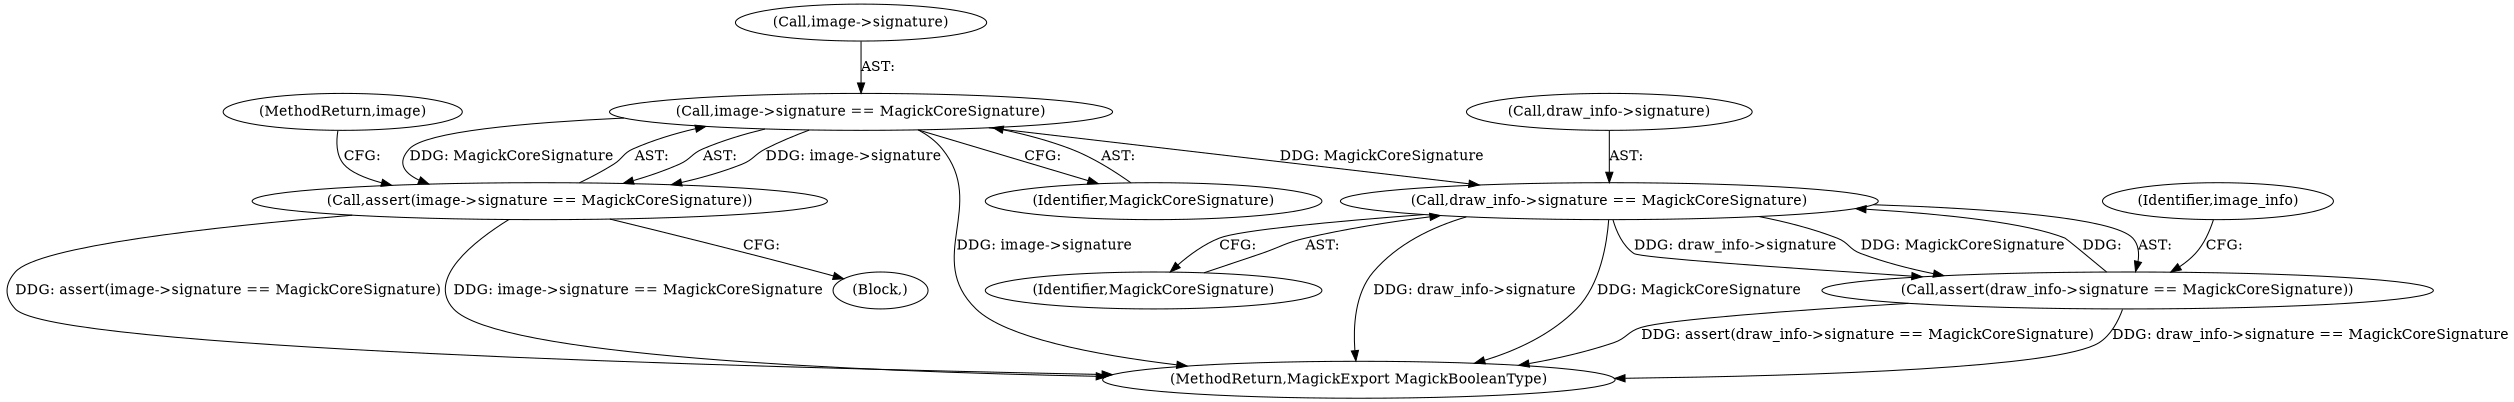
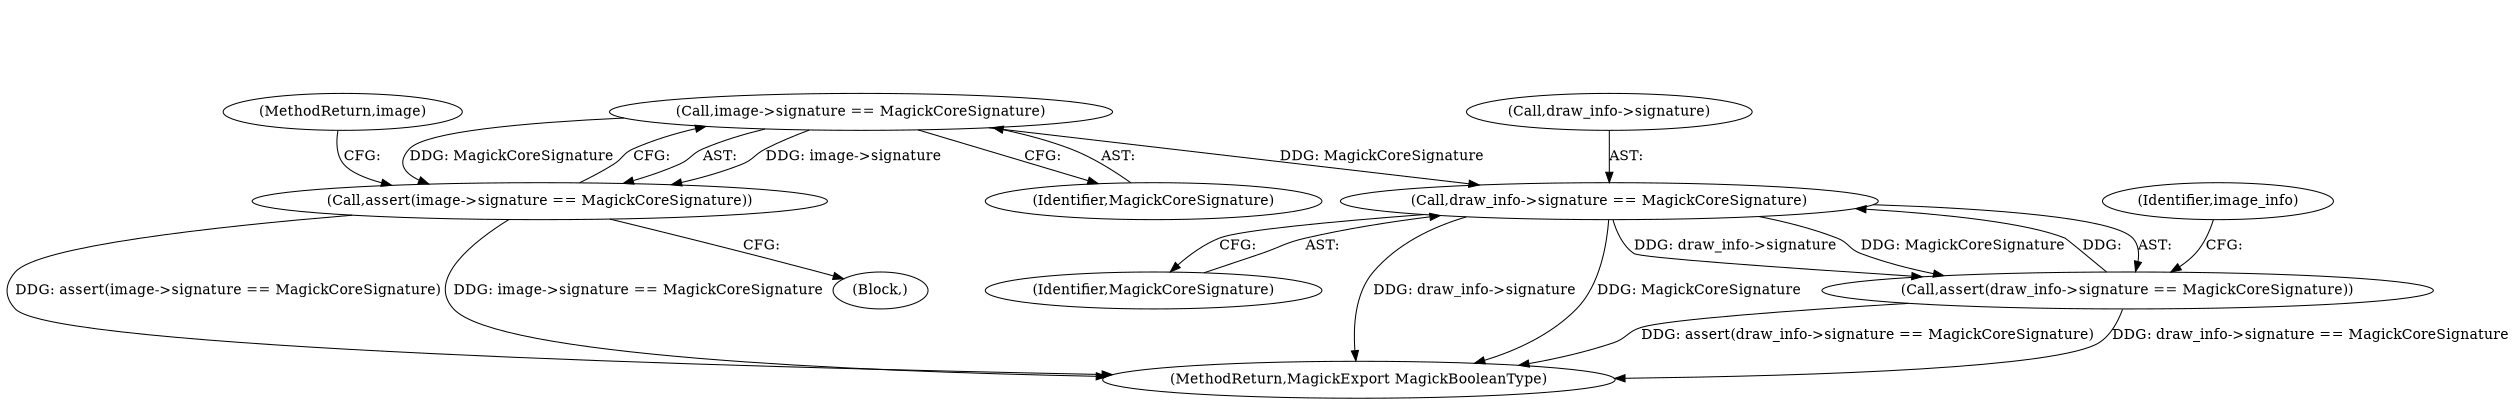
(861, 23) -> none
(654, 157) -> (654, 157)
(980, 312) -> none
